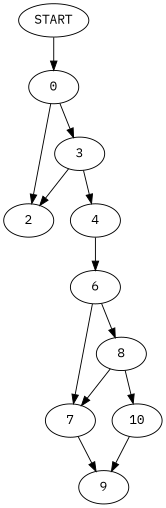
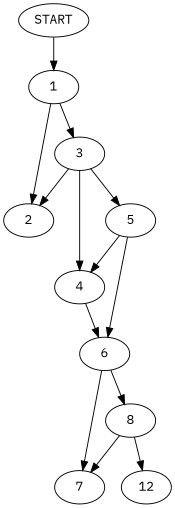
(54, 87) -> (54, 87)
none -> (131, 220)
(137, 421) -> (146, 487)
(104, 487) -> none
